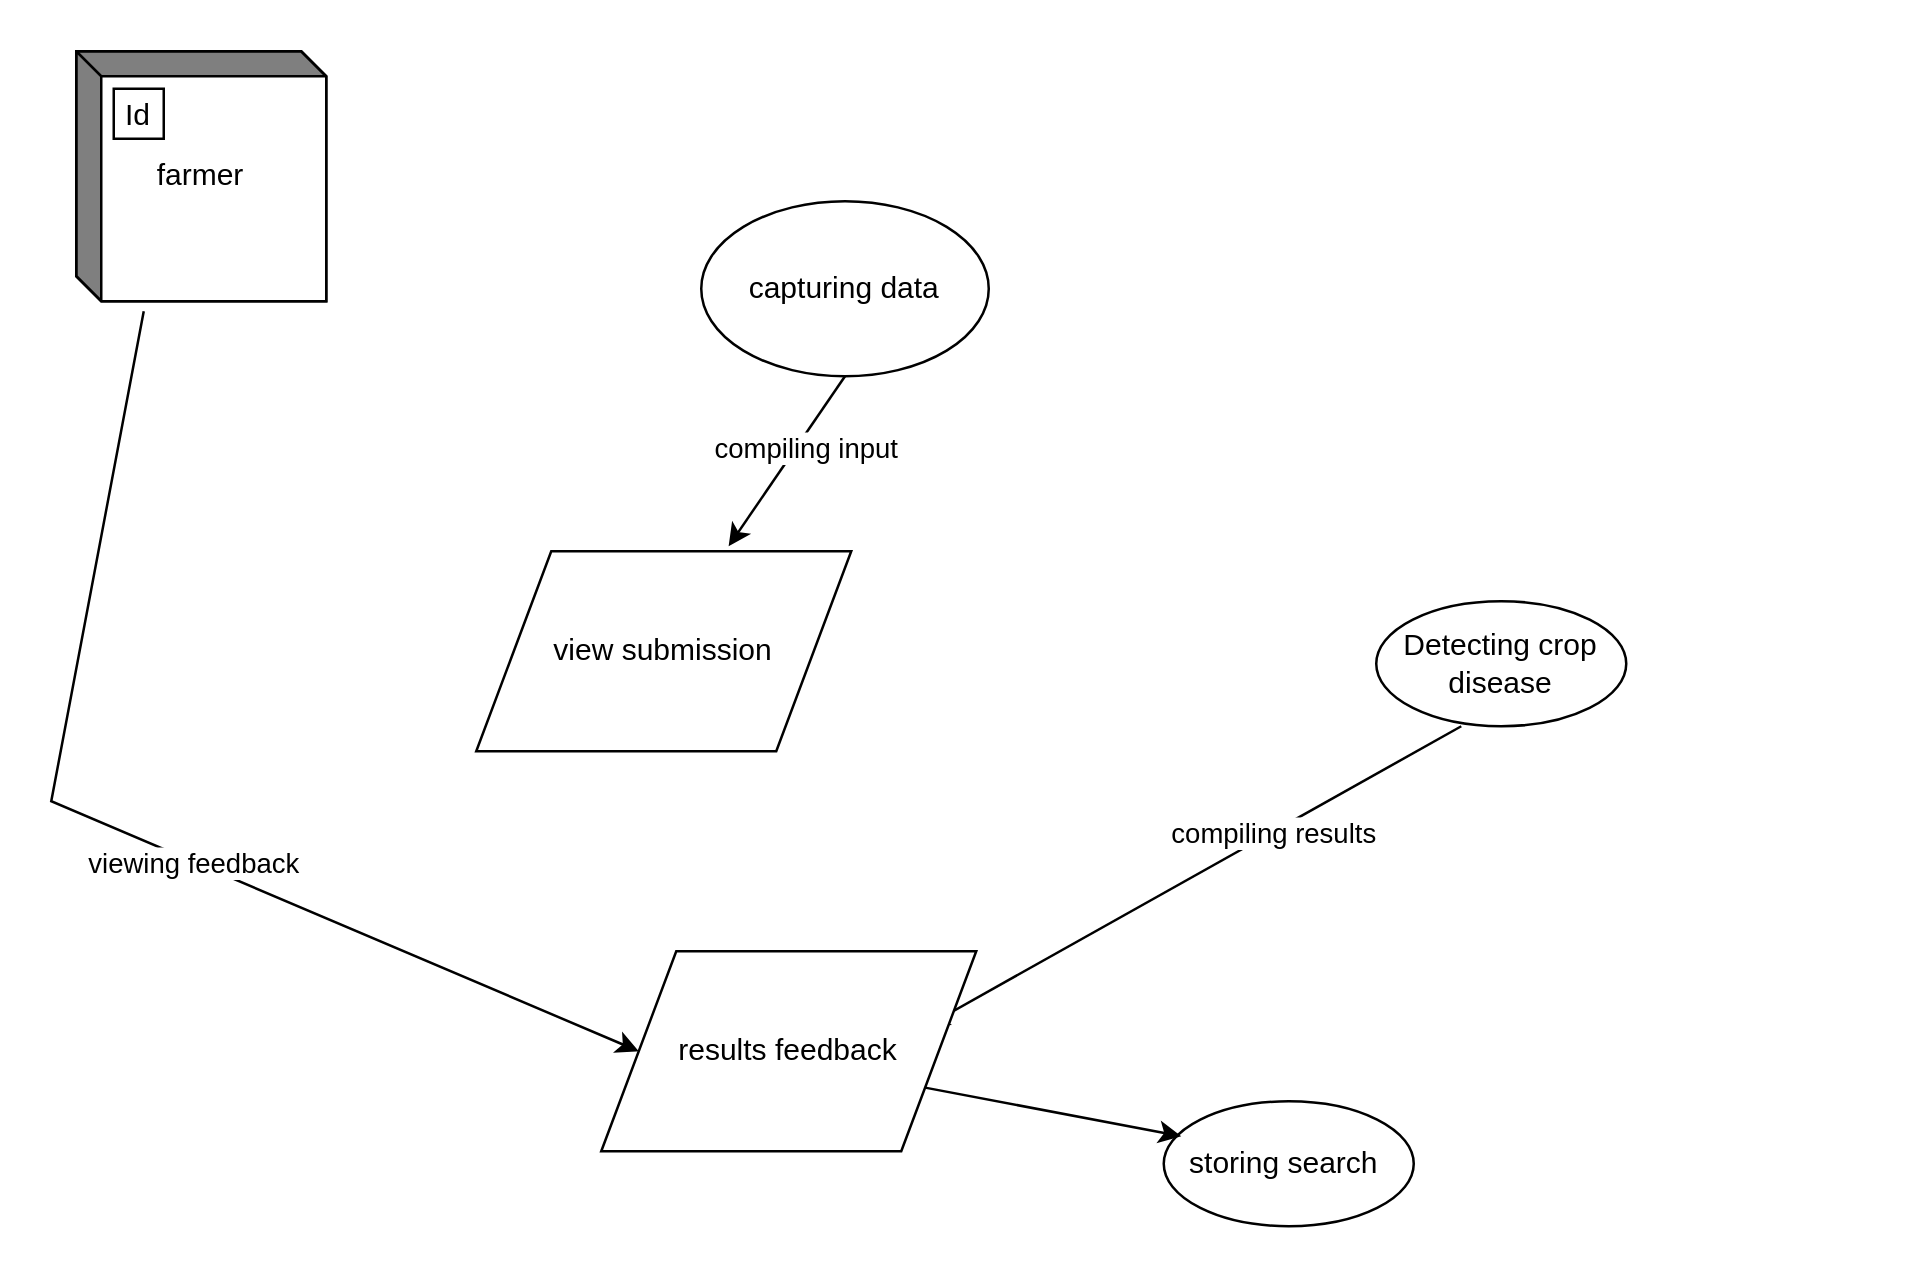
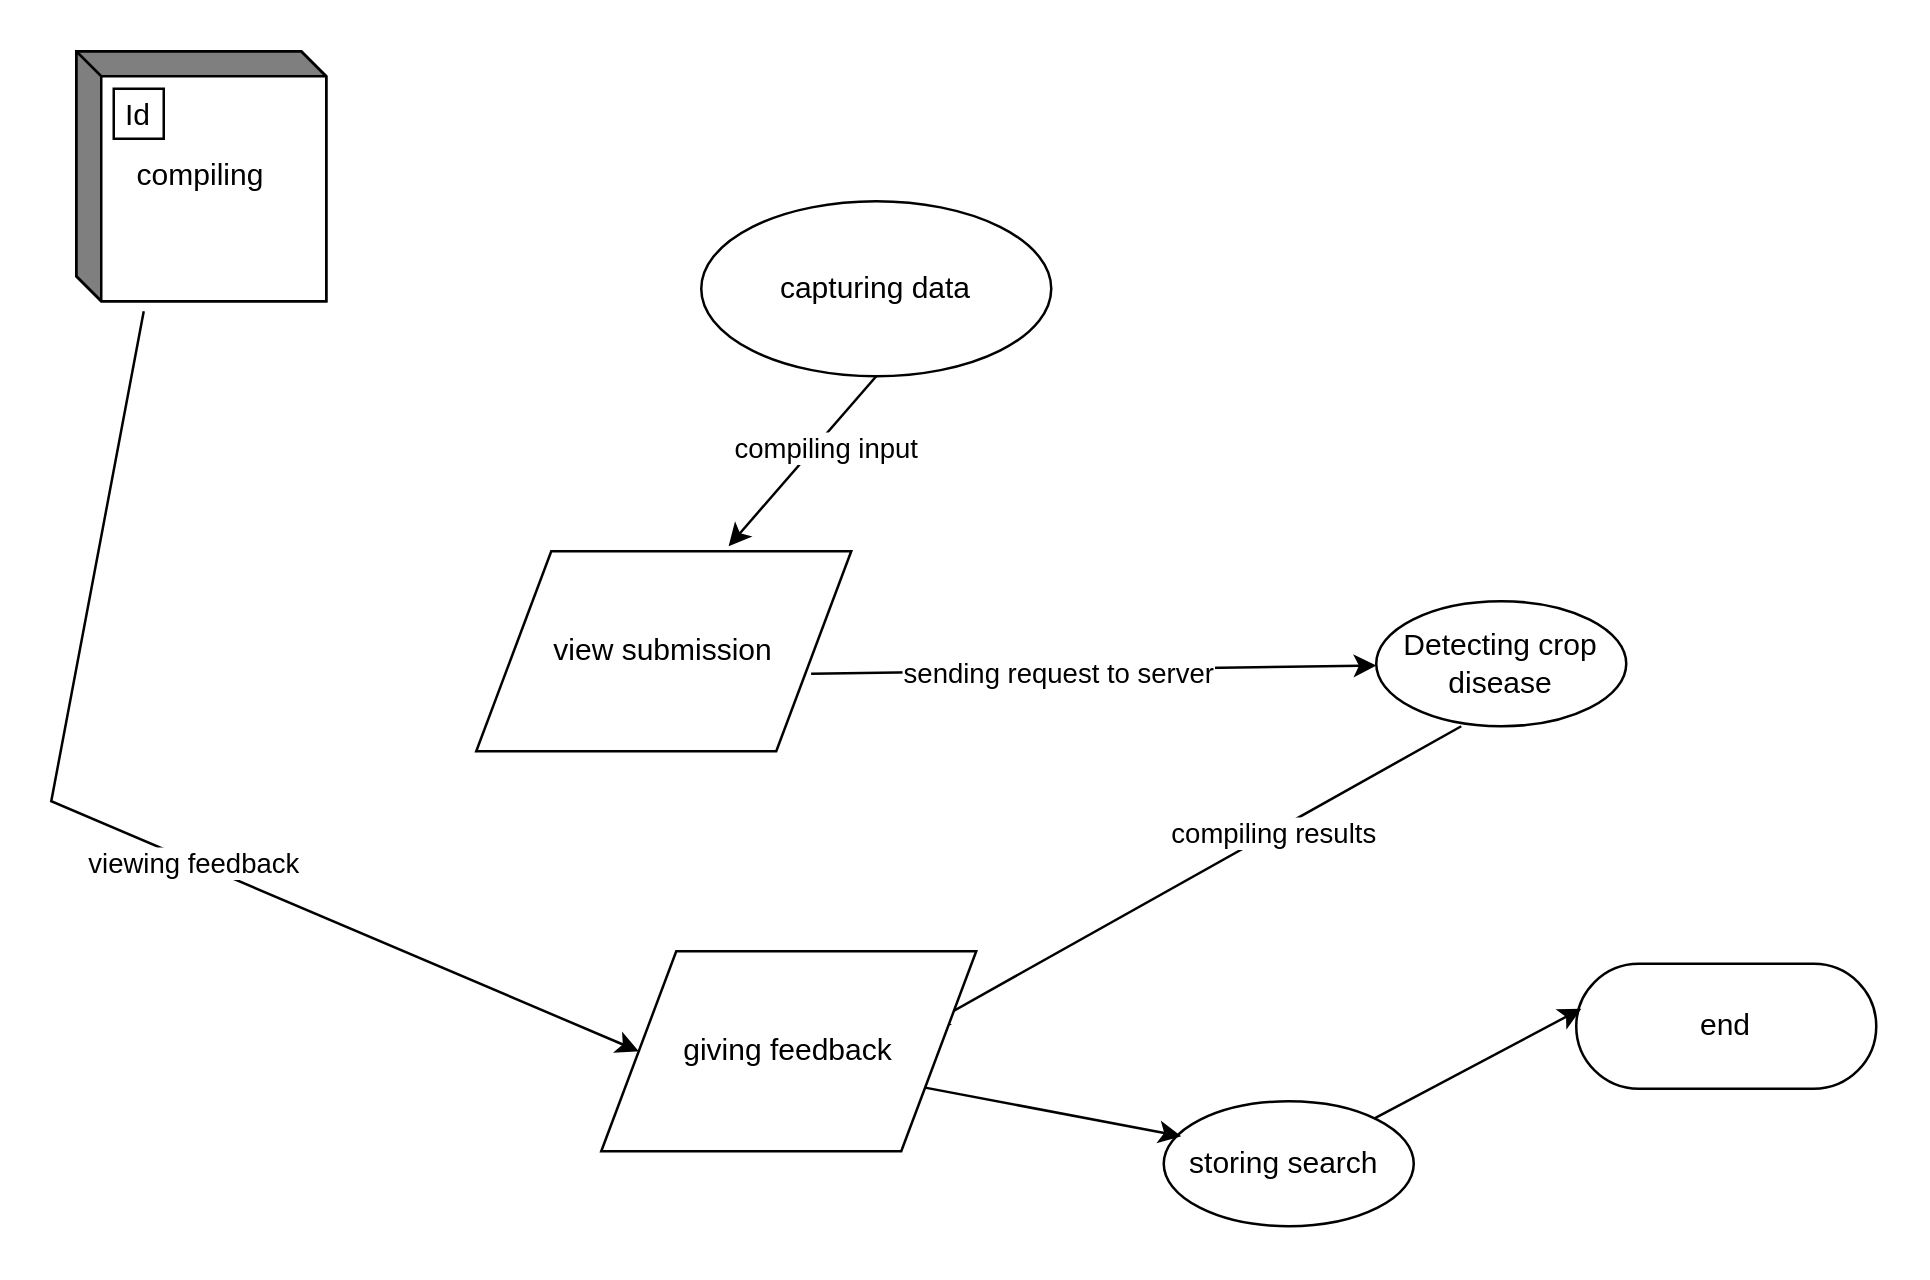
(201, 176) -> (201, 176)
(845, 289) -> (876, 289)
none -> (1248, 667)
none -> (1726, 1026)
(789, 1051) -> (789, 1051)
none -> (1471, 1067)
